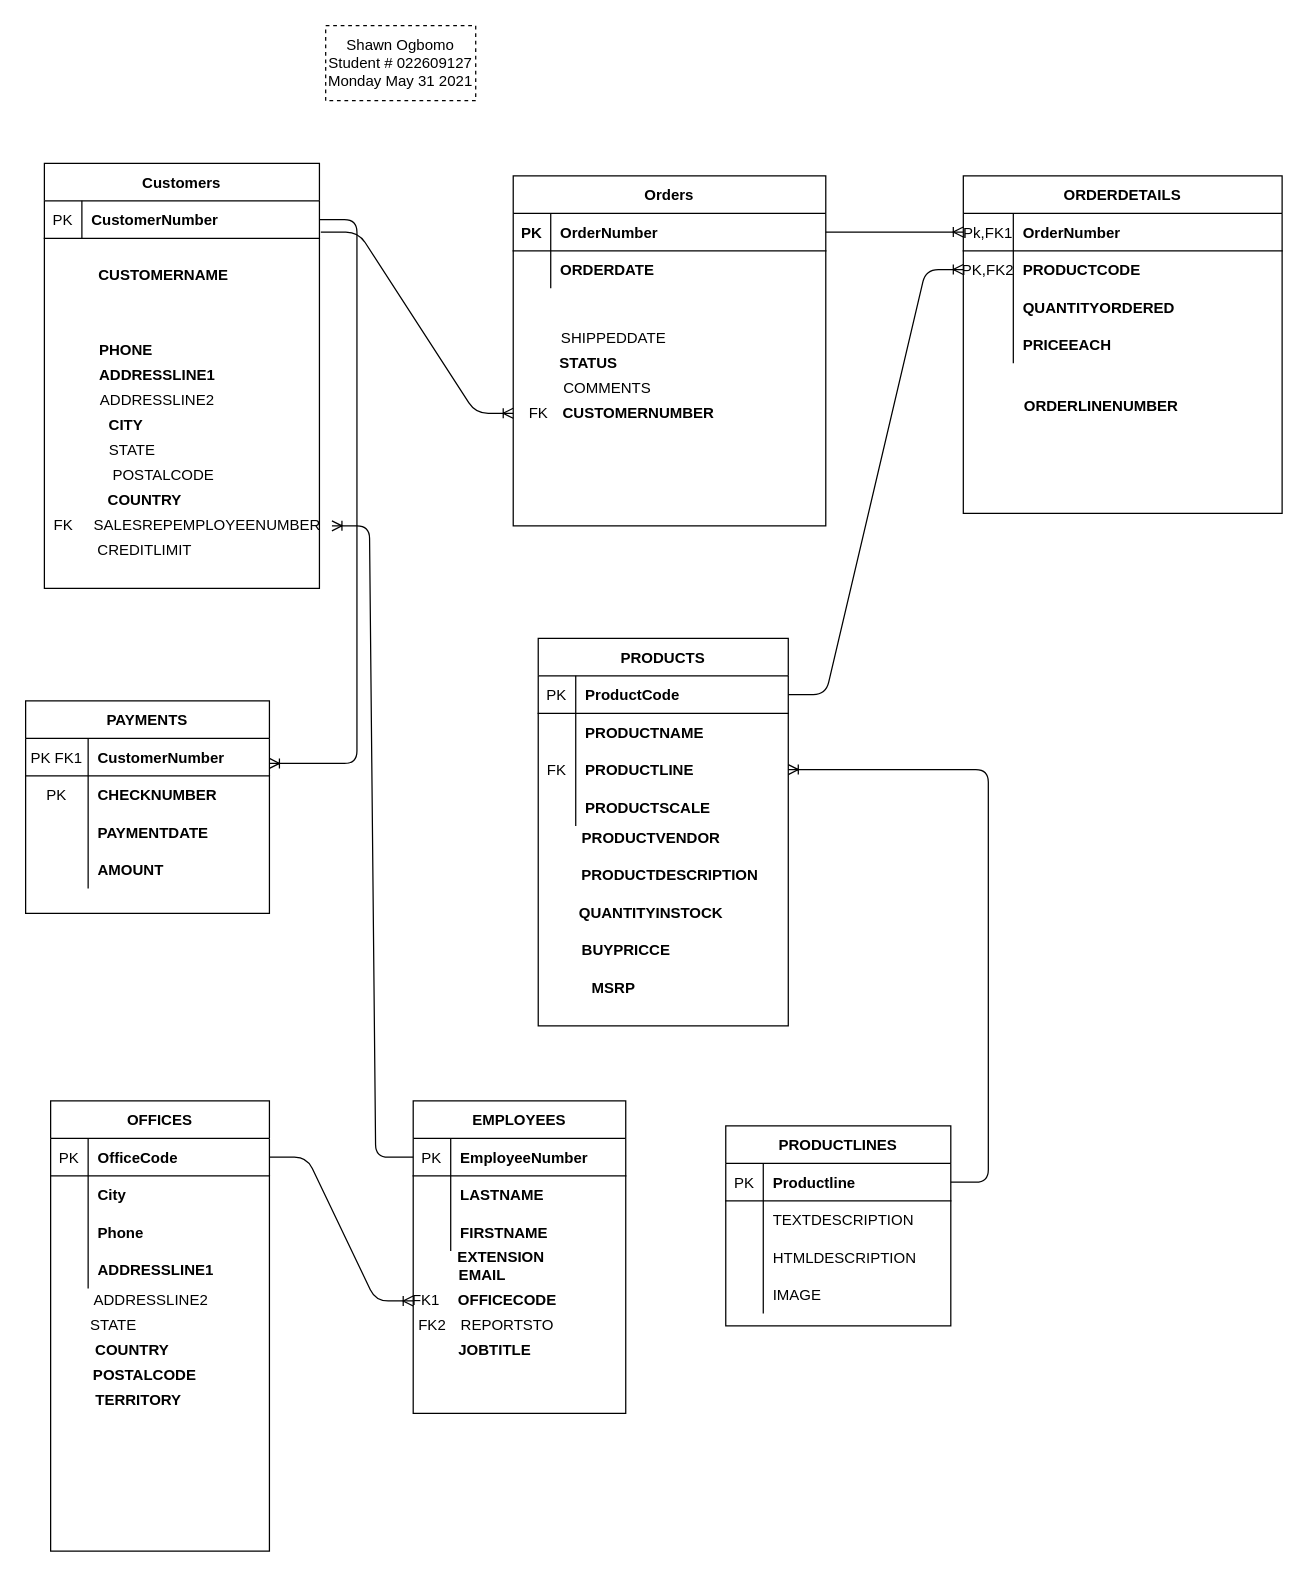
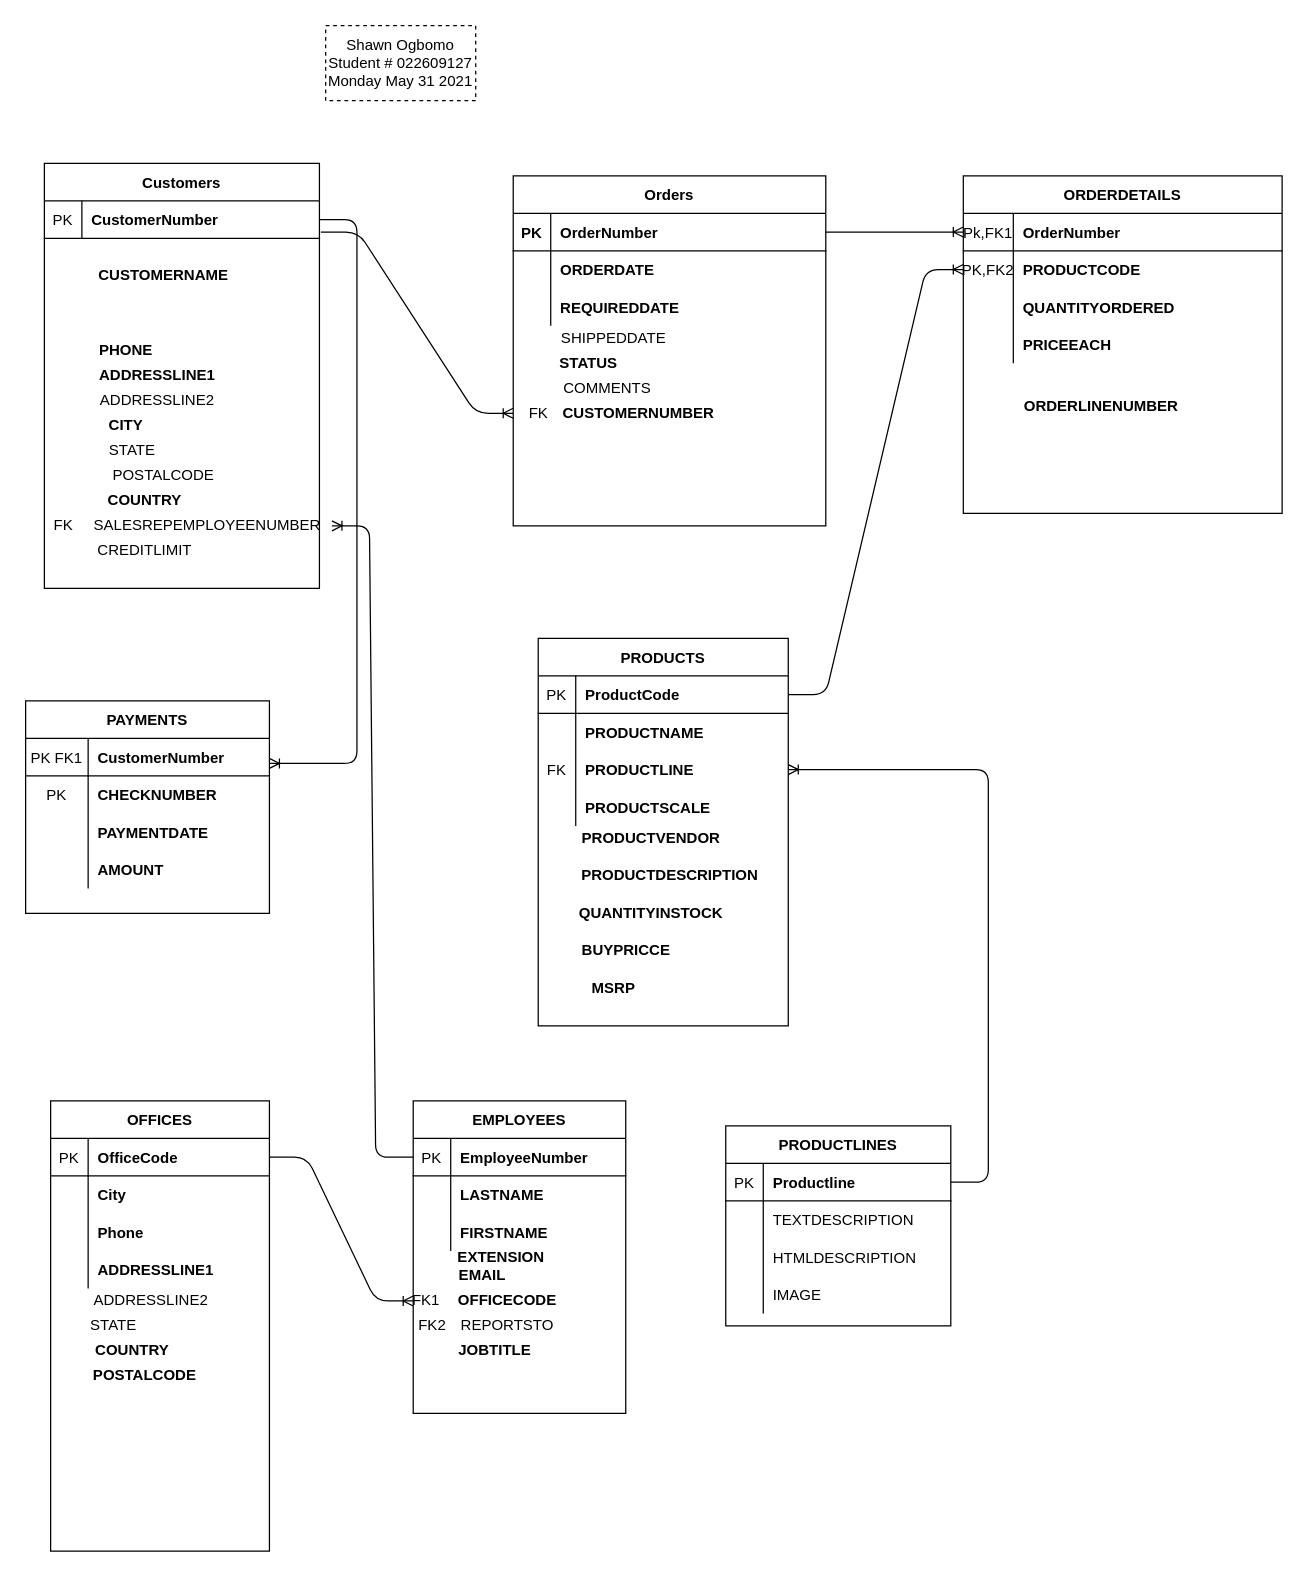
none -> (688, 307)
(138, 1401) -> none
